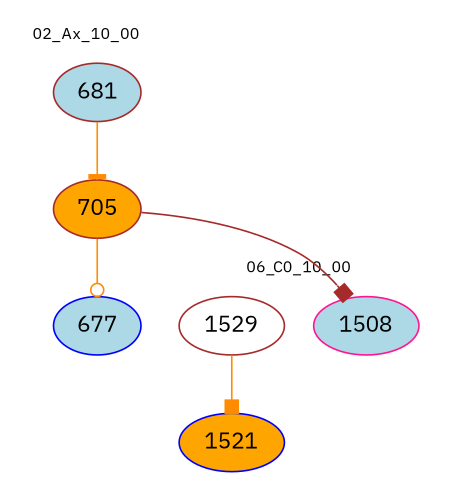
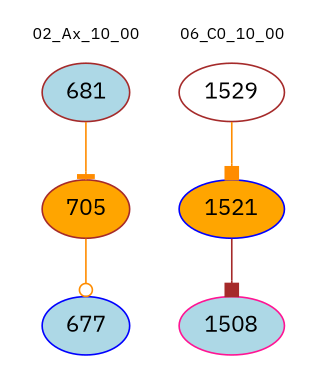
(246, 231) -> (232, 259)
